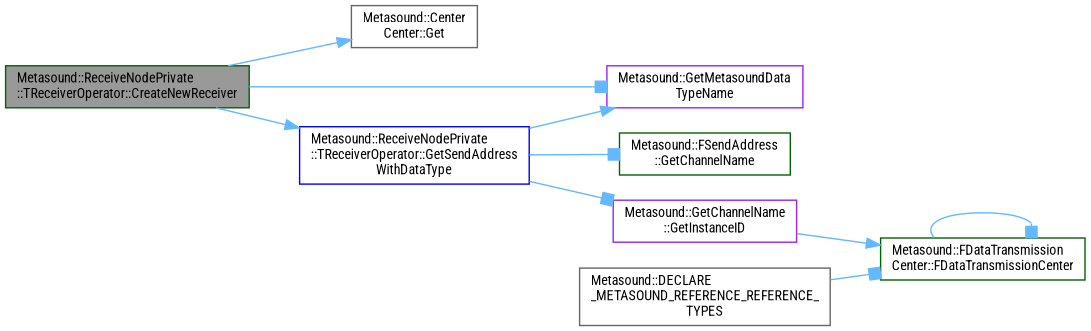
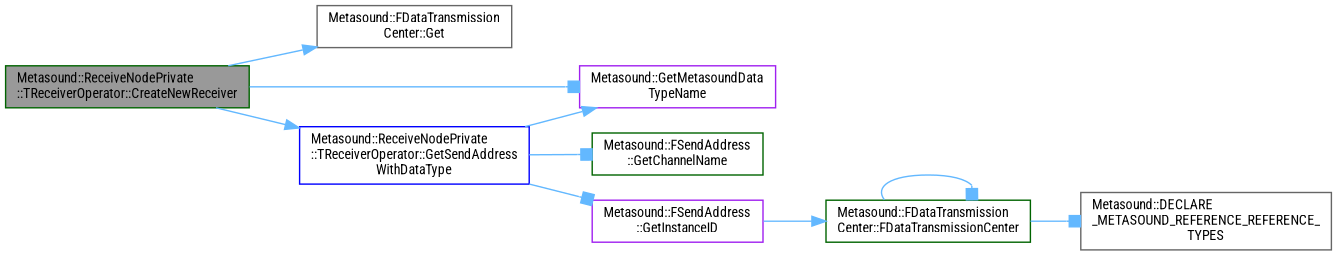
(414, 27) -> (414, 27)
(705, 221) -> (678, 221)
(848, 277) -> (1048, 221)
